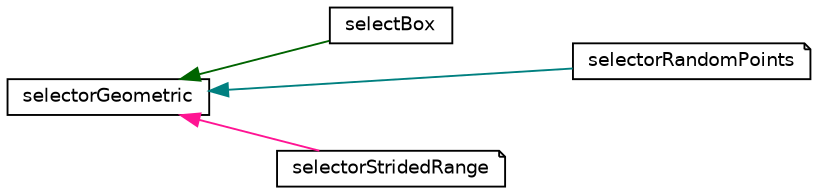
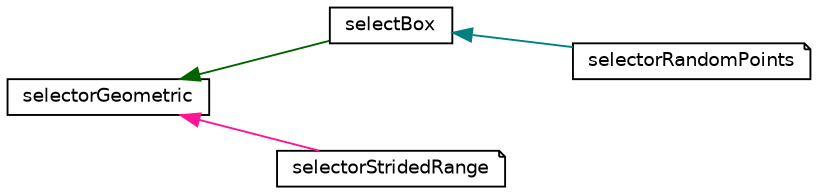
(400, 79) -> (523, 41)
